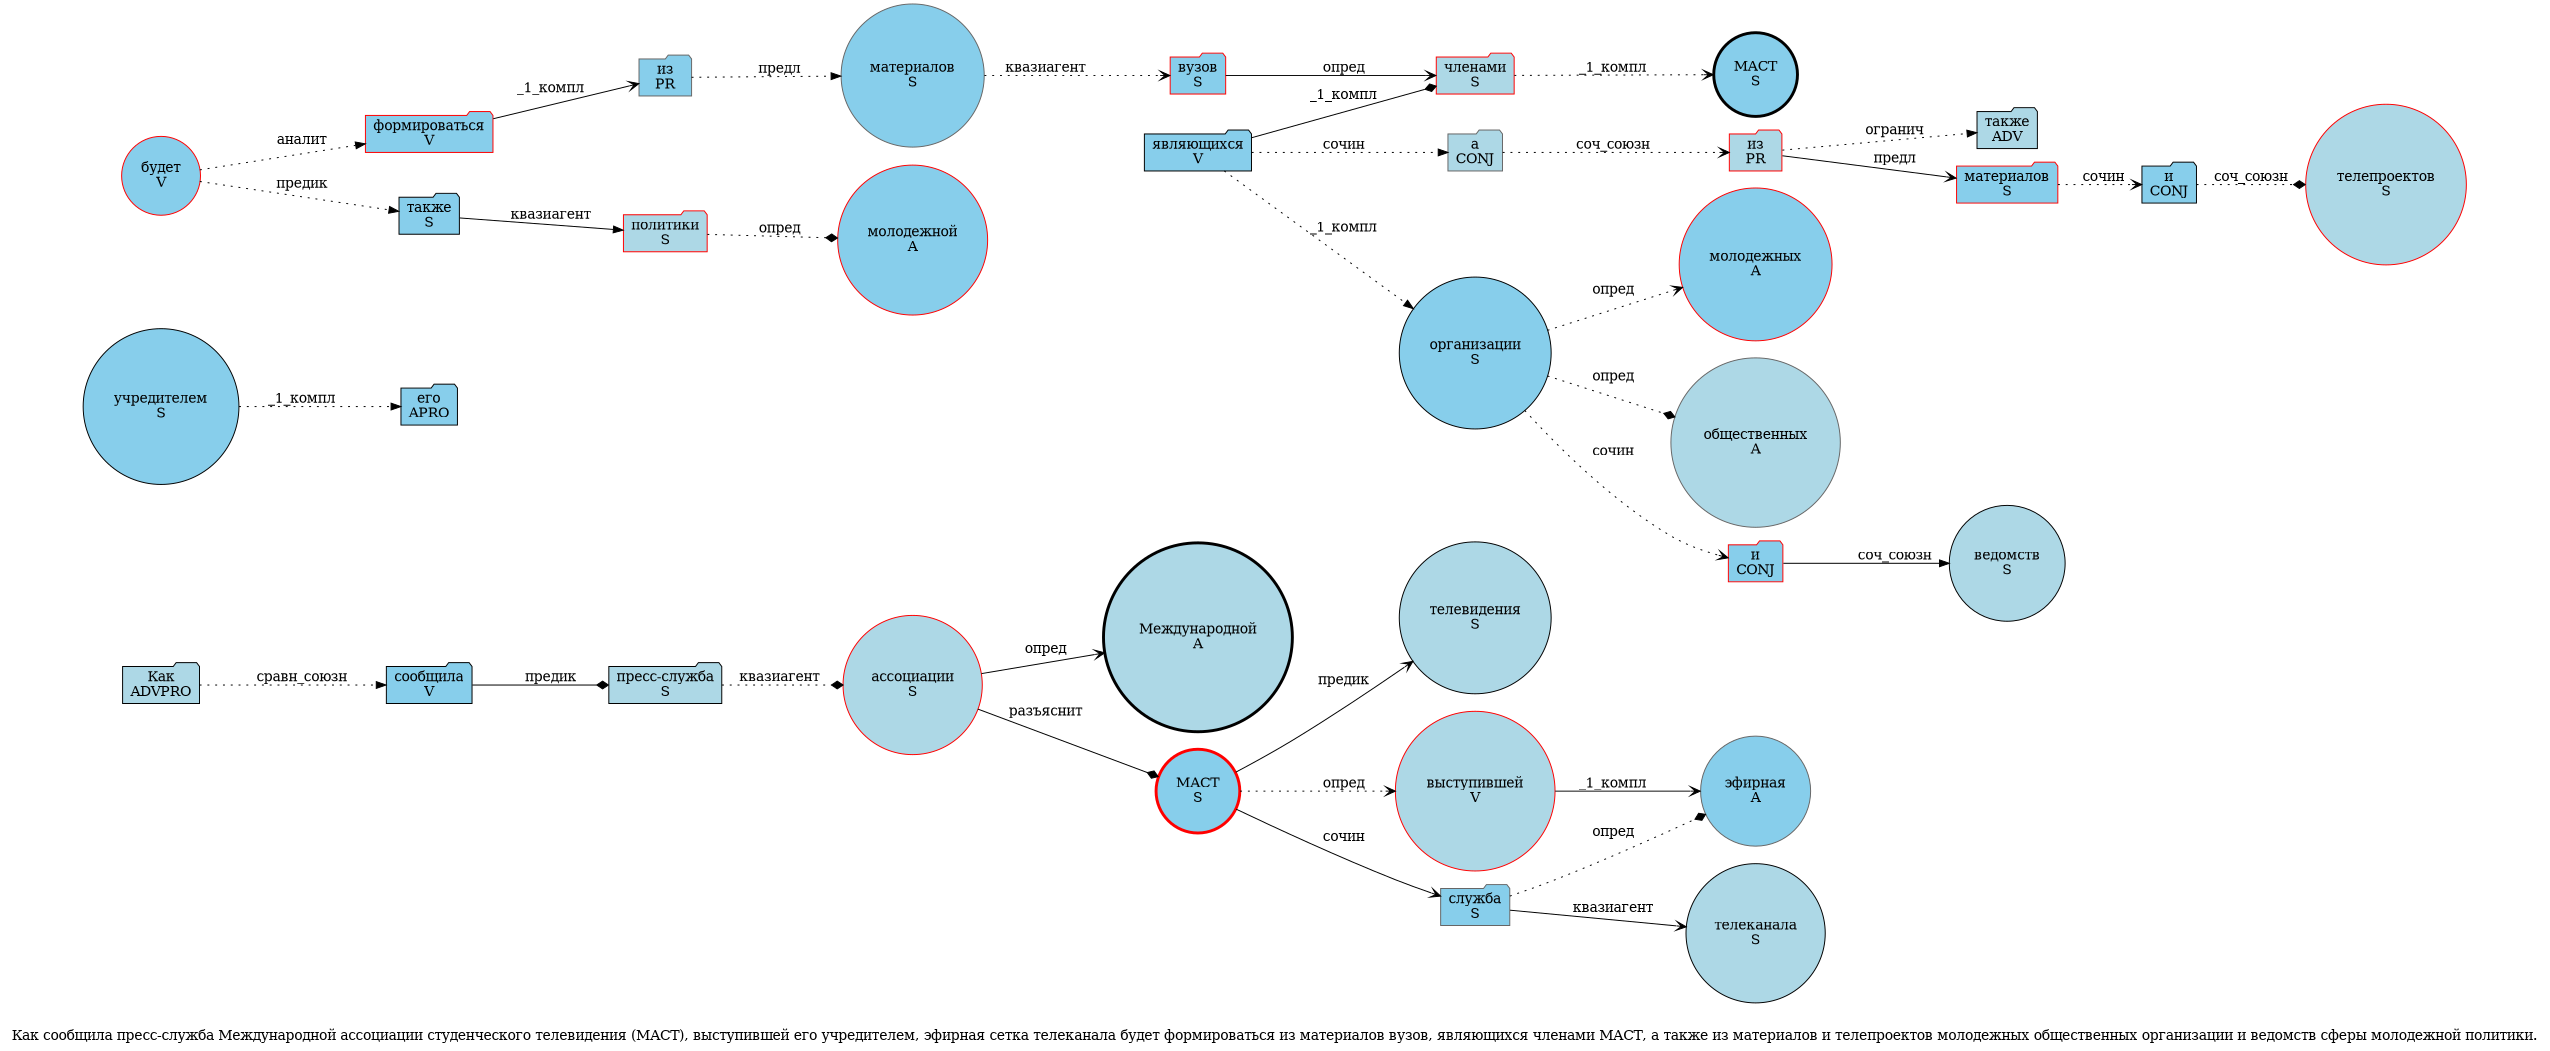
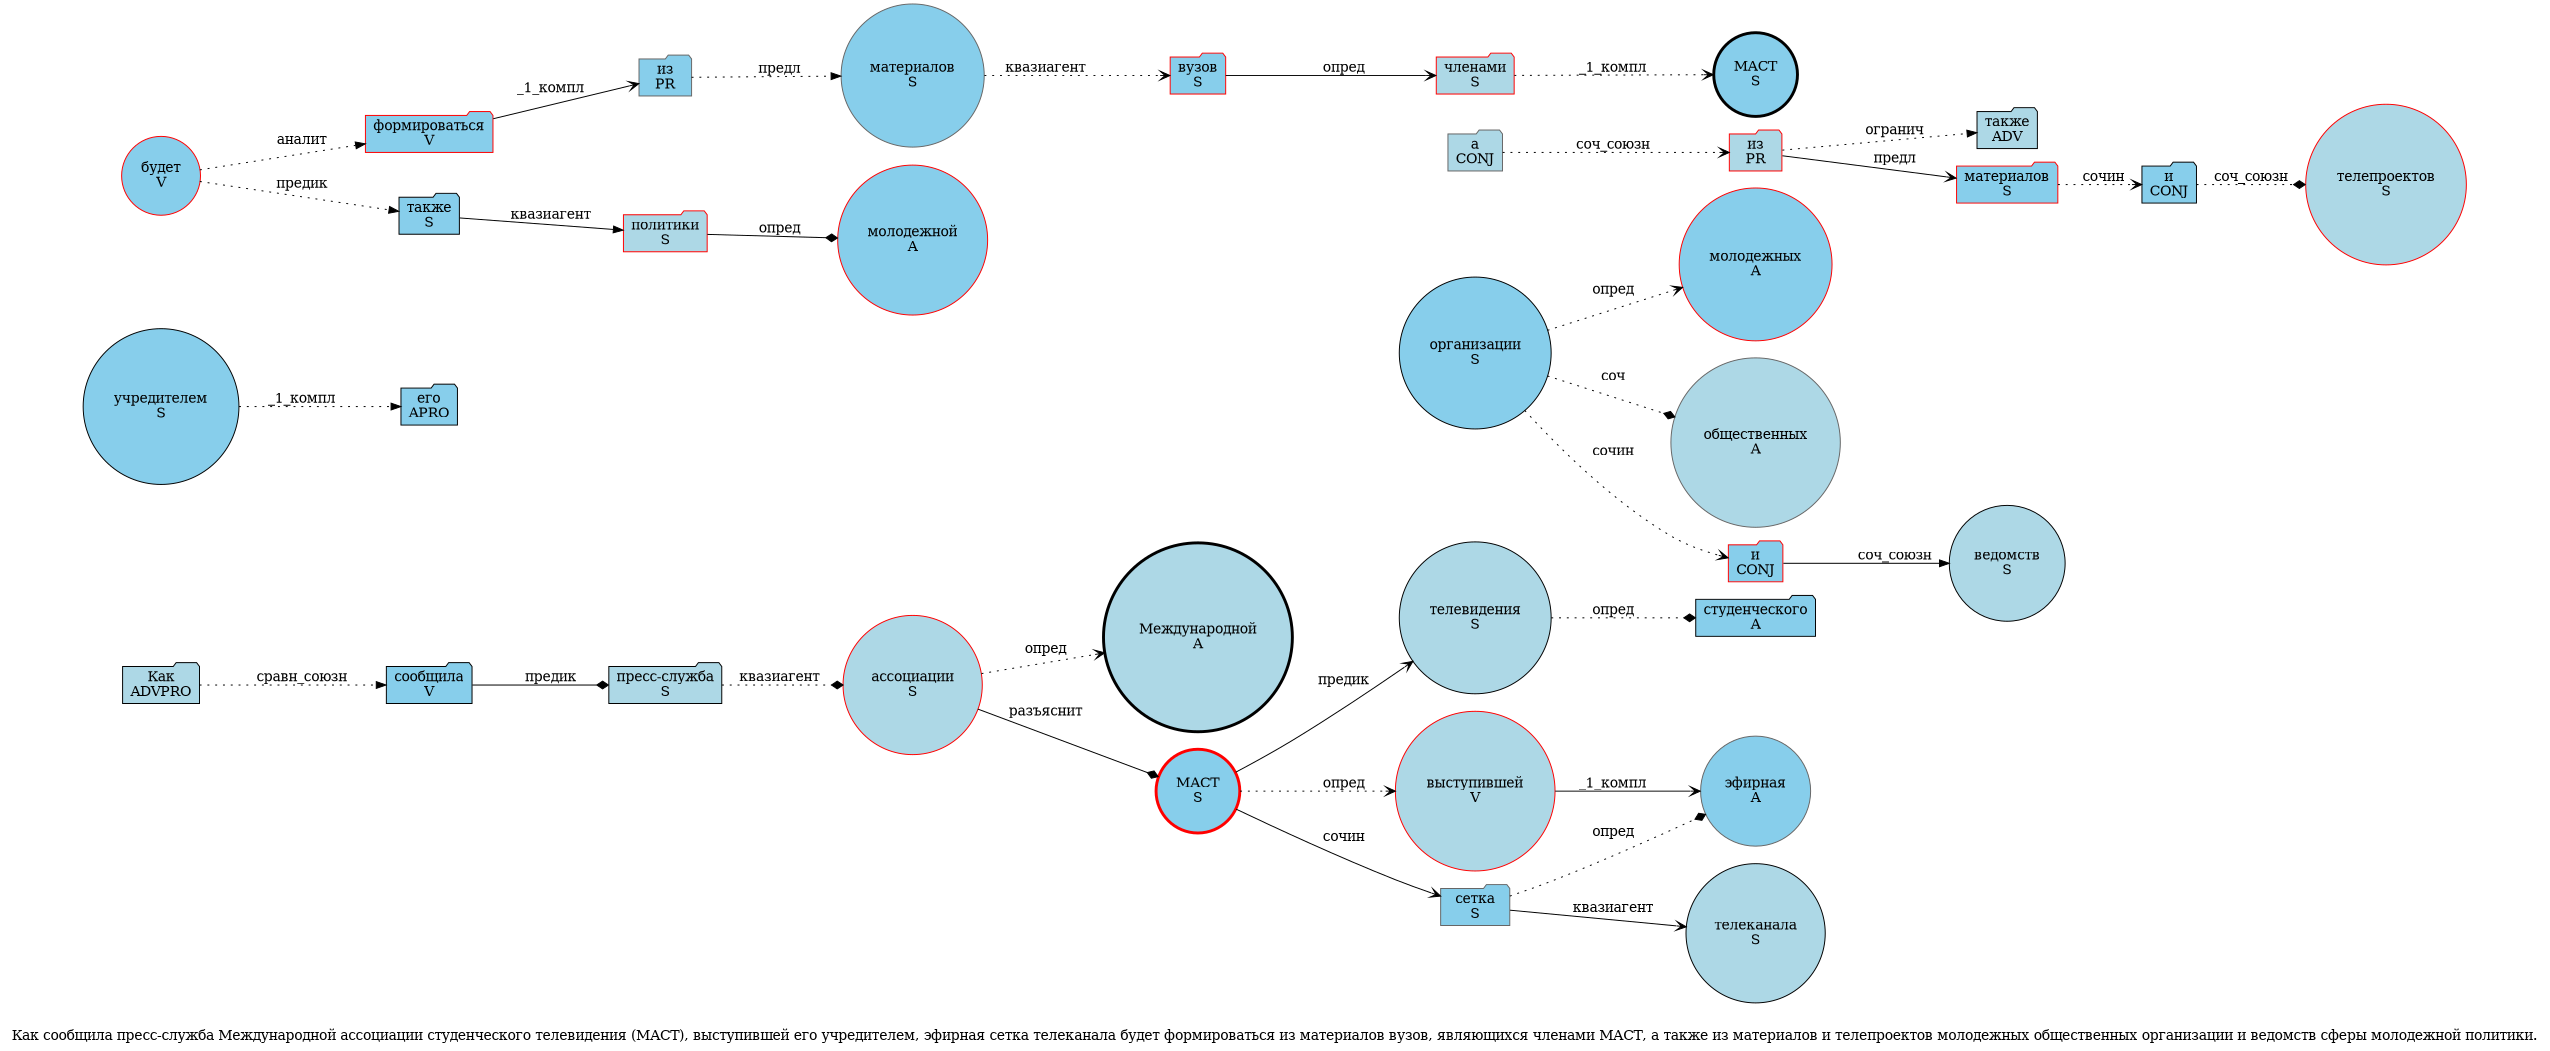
(1198, 152) -> none
(767, 236) -> (767, 236)
(1613, 377) -> (1613, 377)
none -> (1756, 618)
(1038, 664) -> (1038, 664)
(1475, 907) -> (1475, 907)
